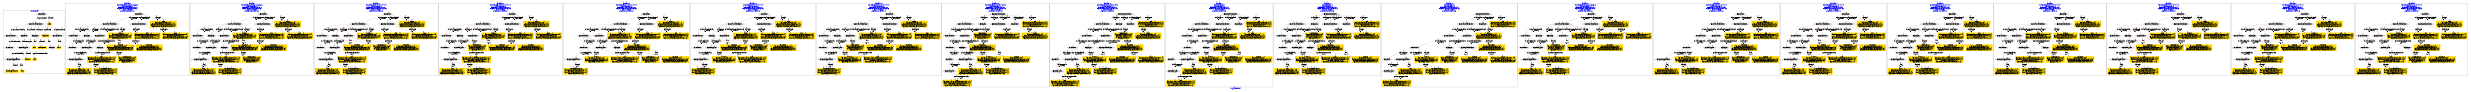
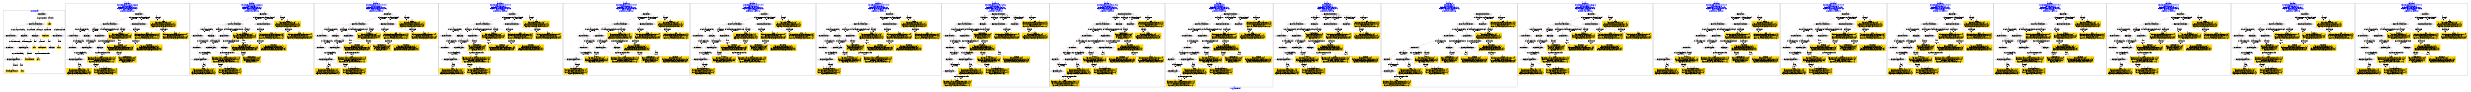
(28, 59) -> (30, 59)
